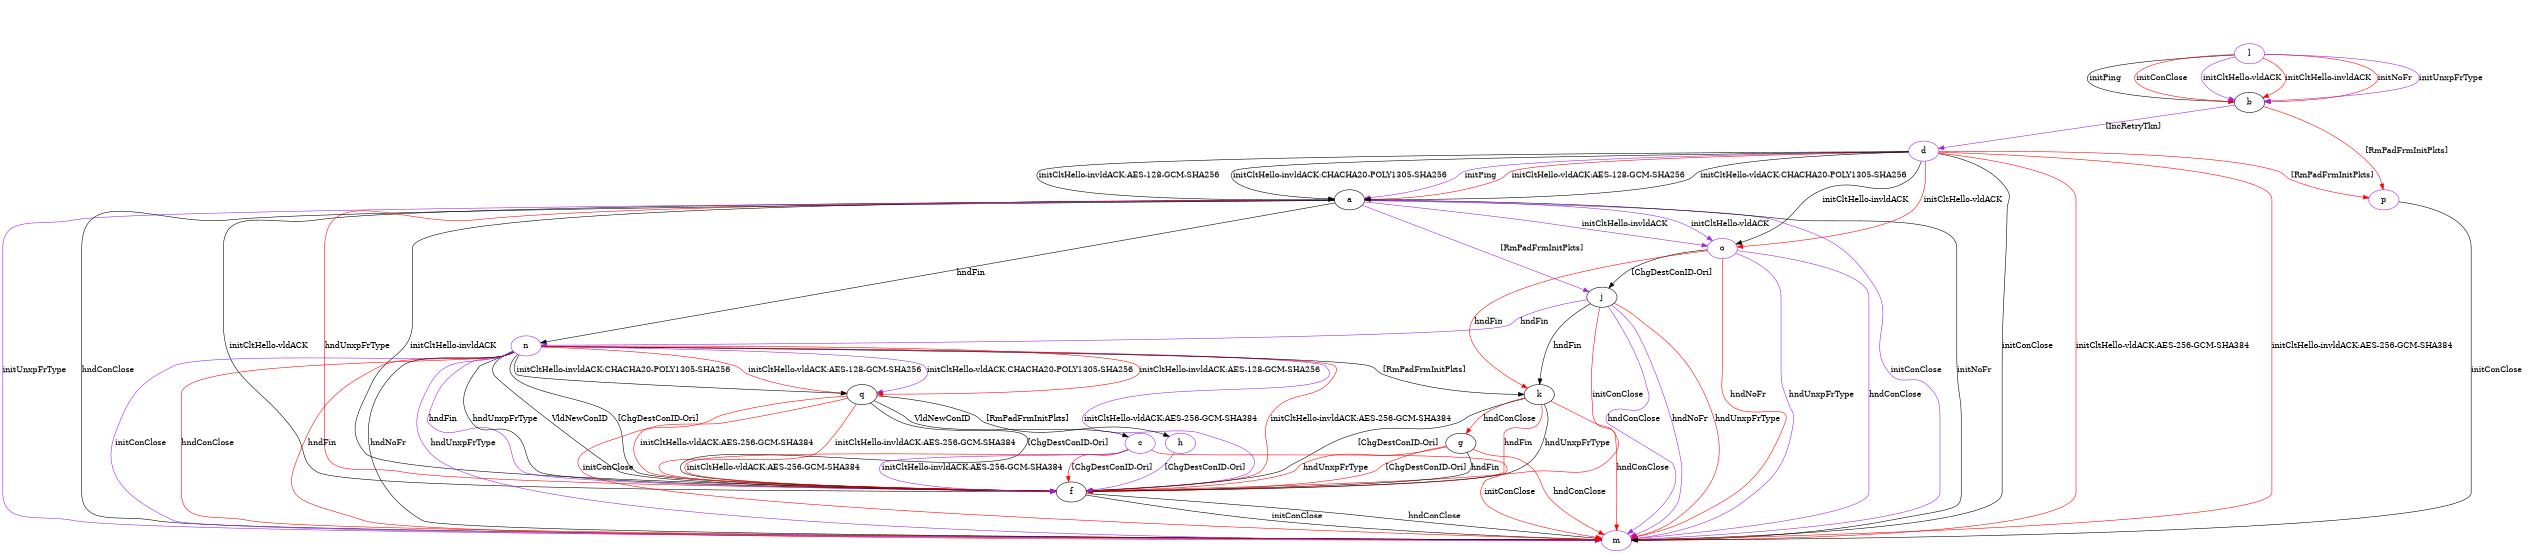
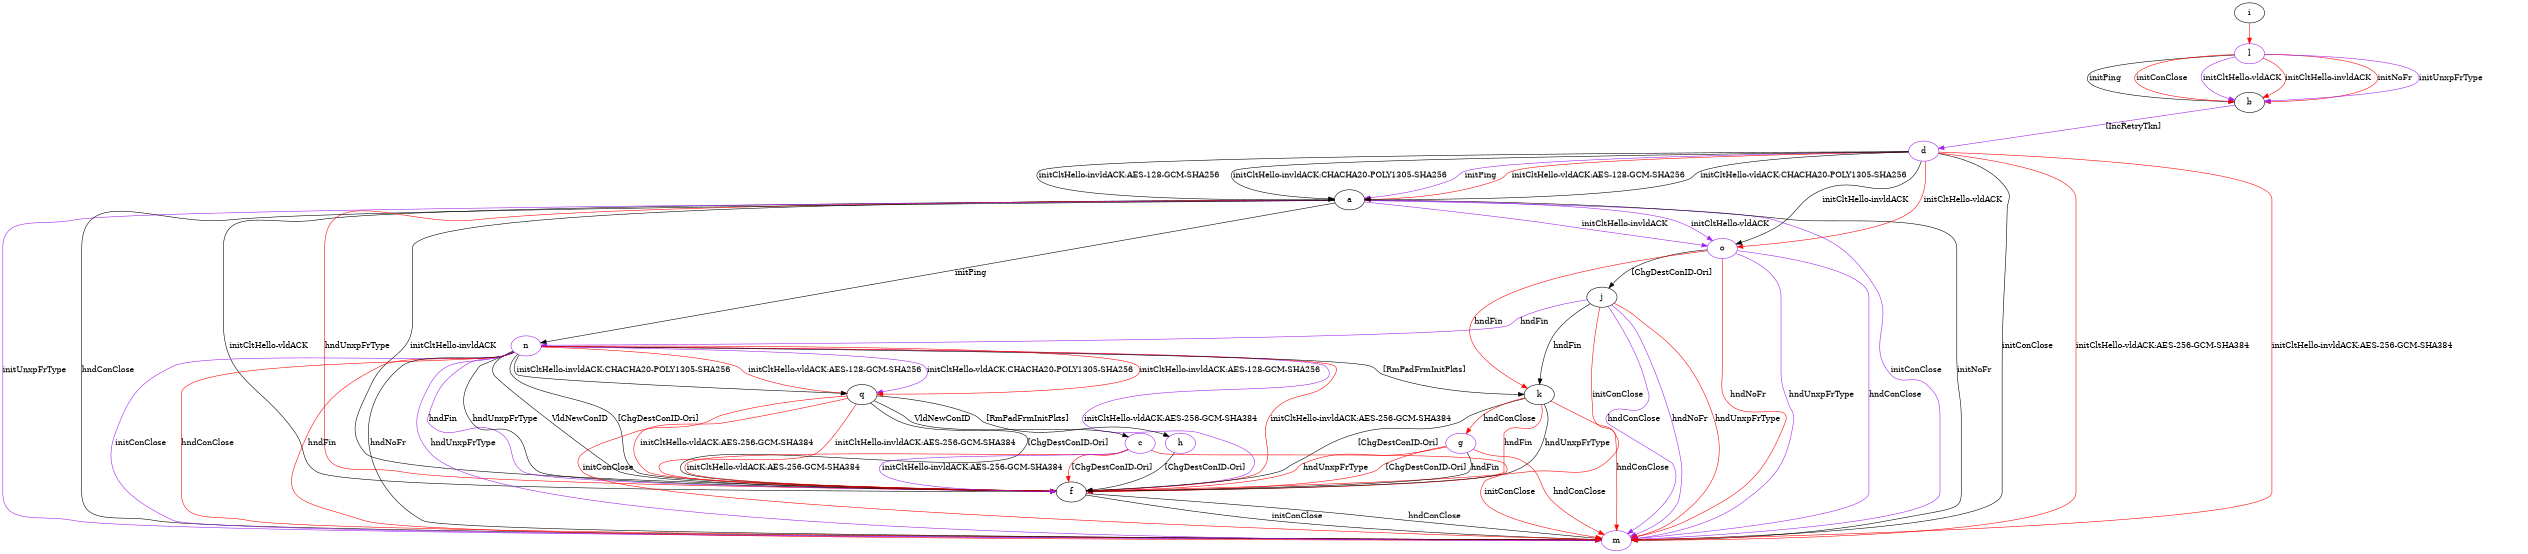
none -> (2250, 13)
(2384, 200) -> none
(1473, 248) -> none
(972, 273) -> (972, 273)
(1461, 443) -> (1461, 443)
(1137, 480) -> (1137, 480)
